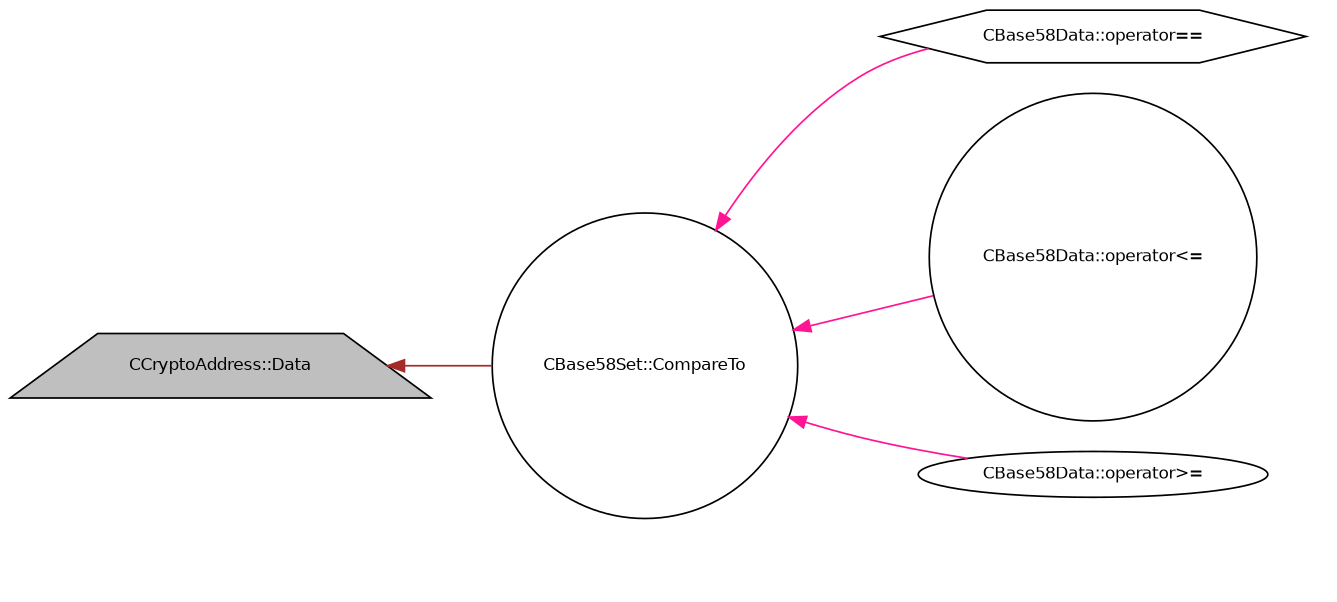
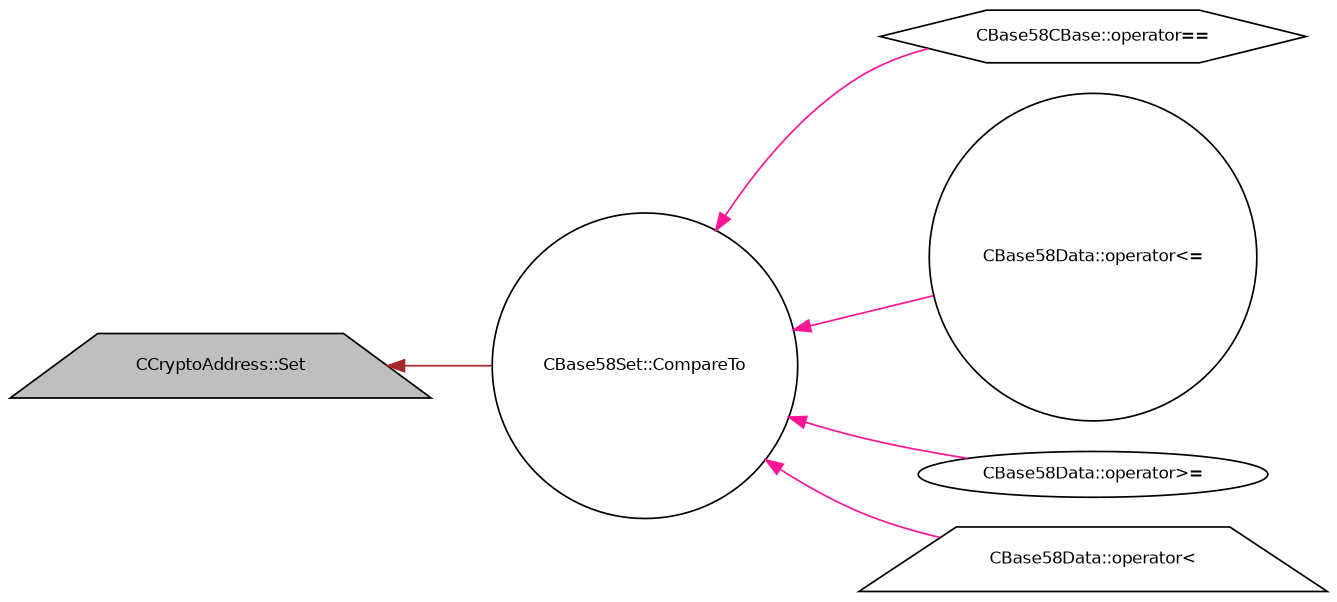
(1093, 36) -> (1093, 36)
(221, 366) -> (221, 366)
none -> (1093, 559)
